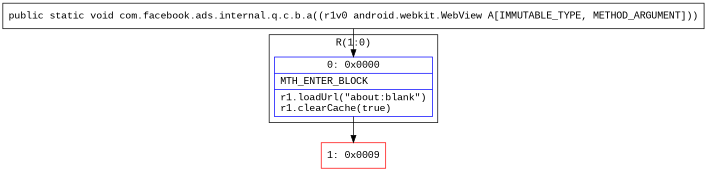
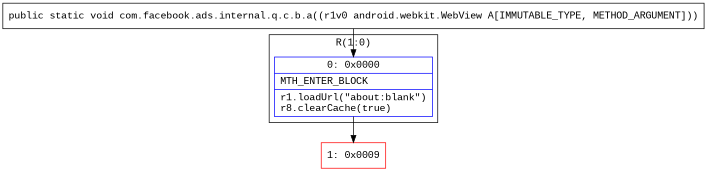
(336, 108) -> (336, 108)
